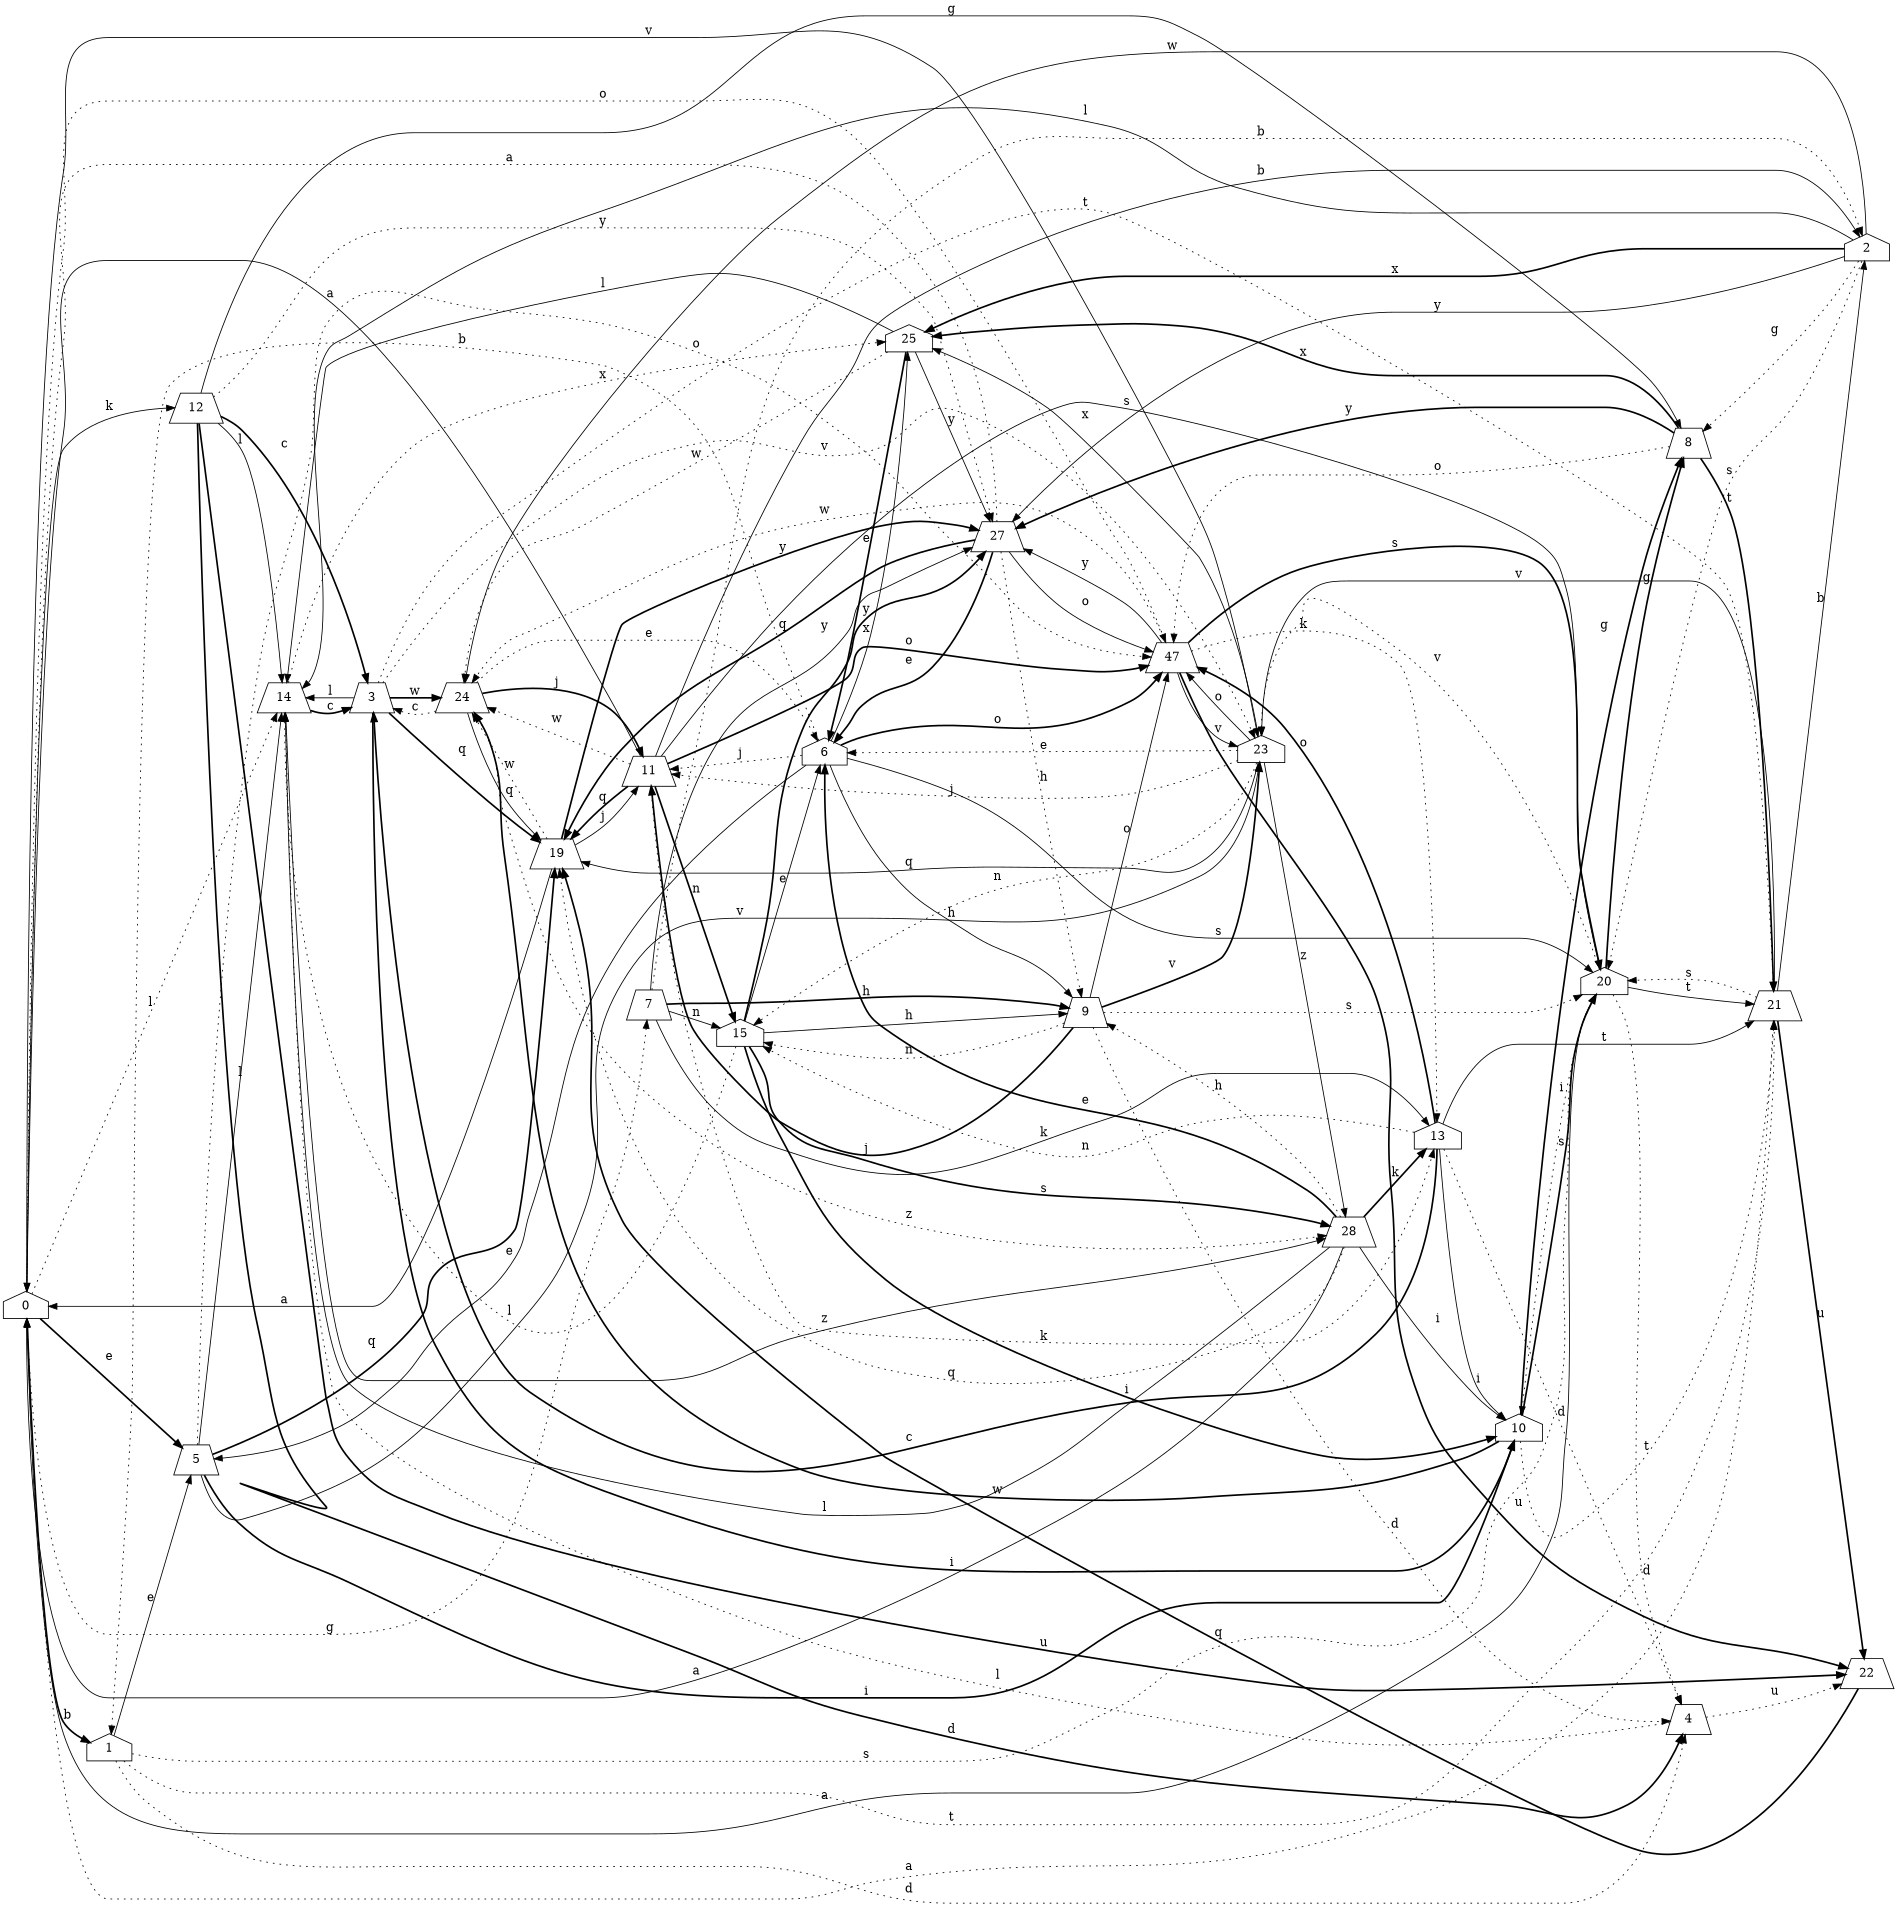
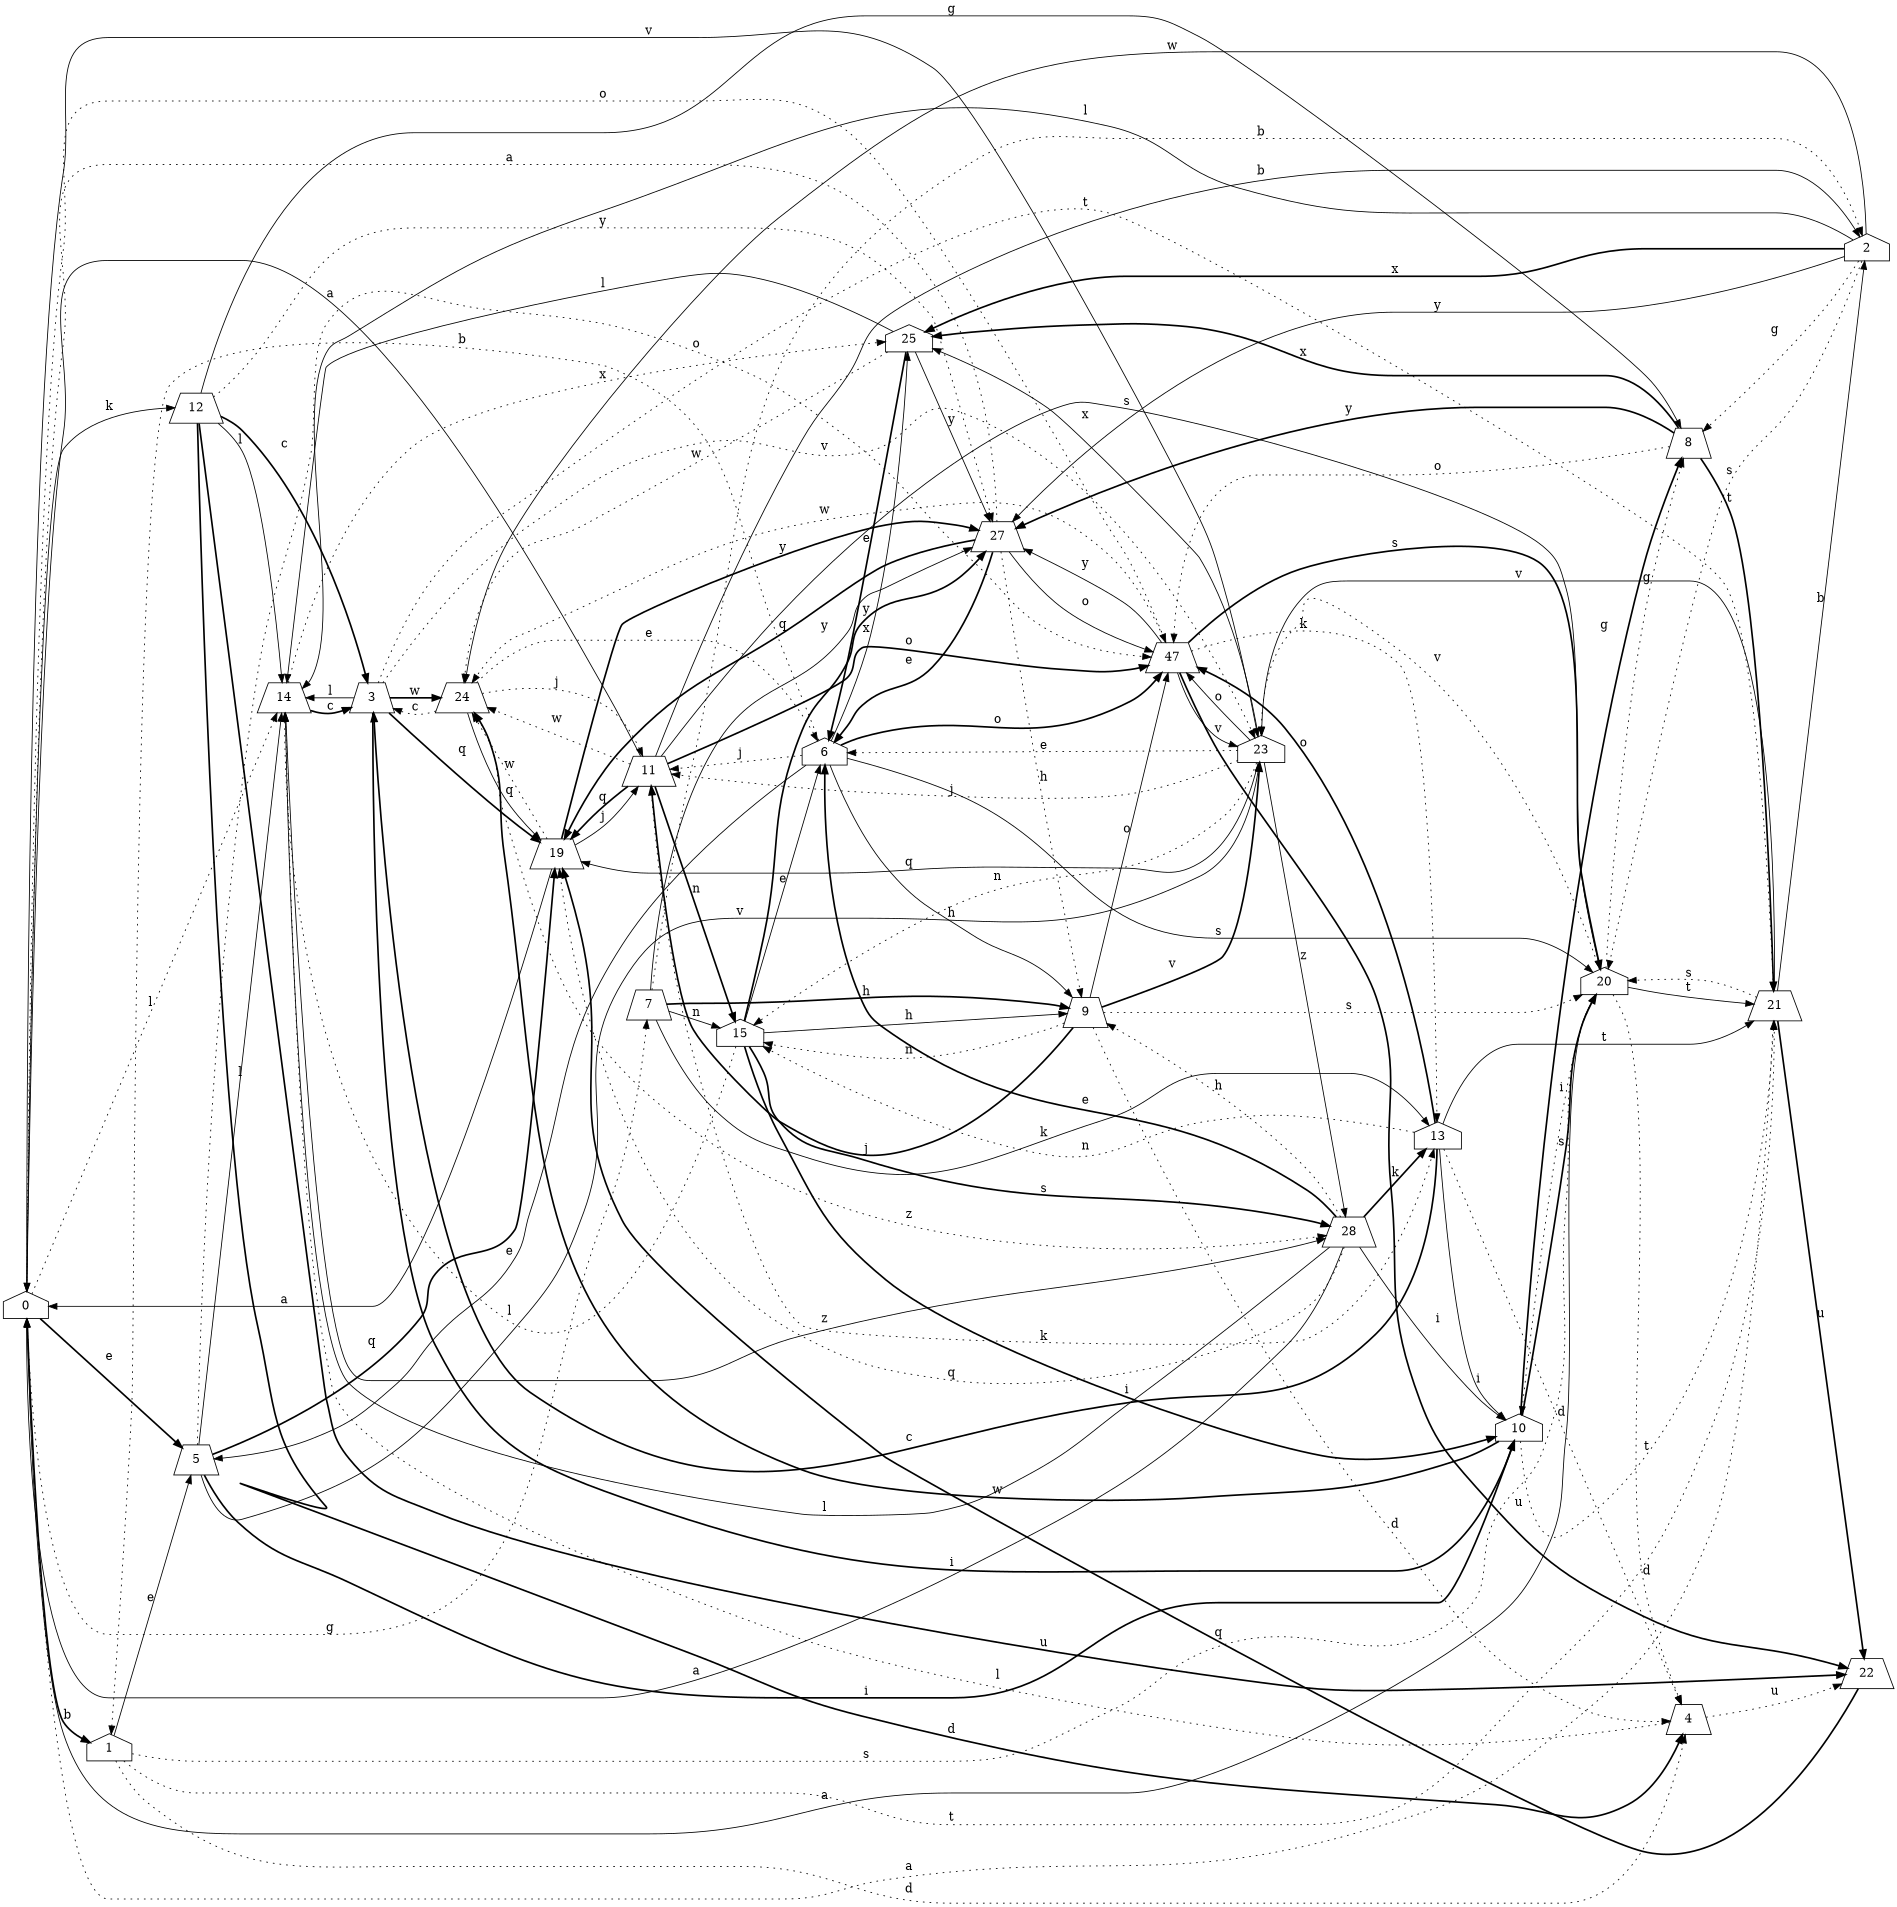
(572, 693) -> (572, 693)
(1629, 715) -> (1629, 715)
